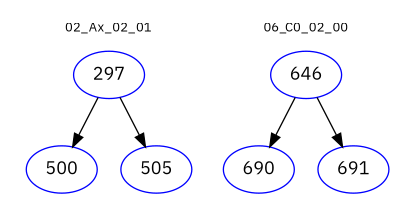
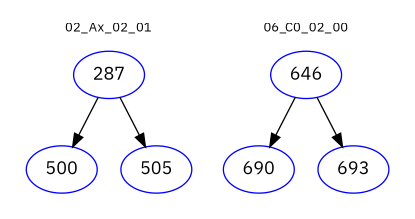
(109, 75) -> (109, 75)
(353, 169) -> (353, 169)
